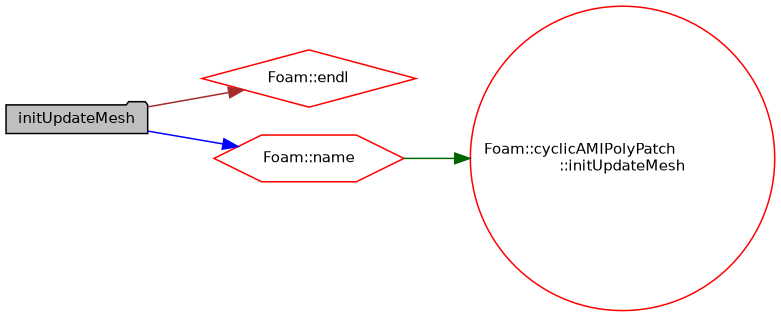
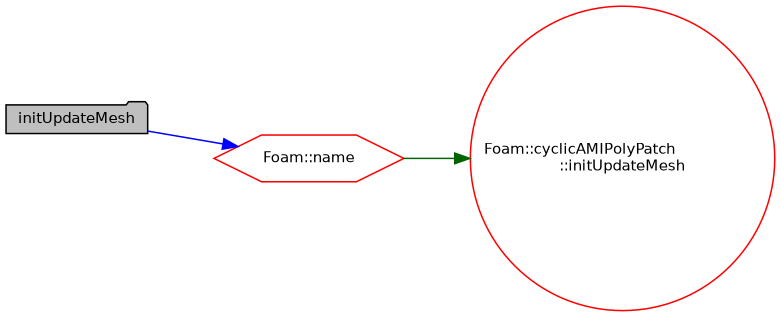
(309, 79) -> none
